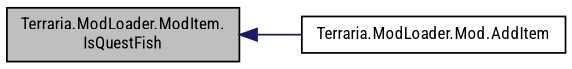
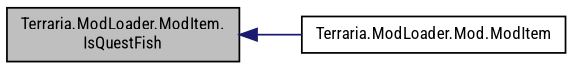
(434, 35) -> (434, 35)
